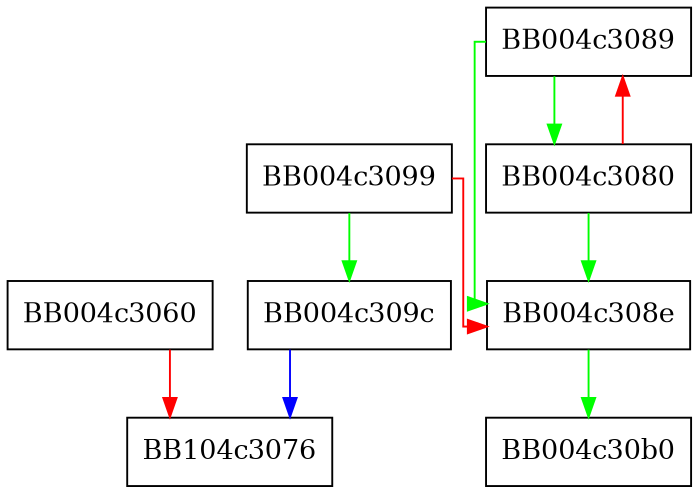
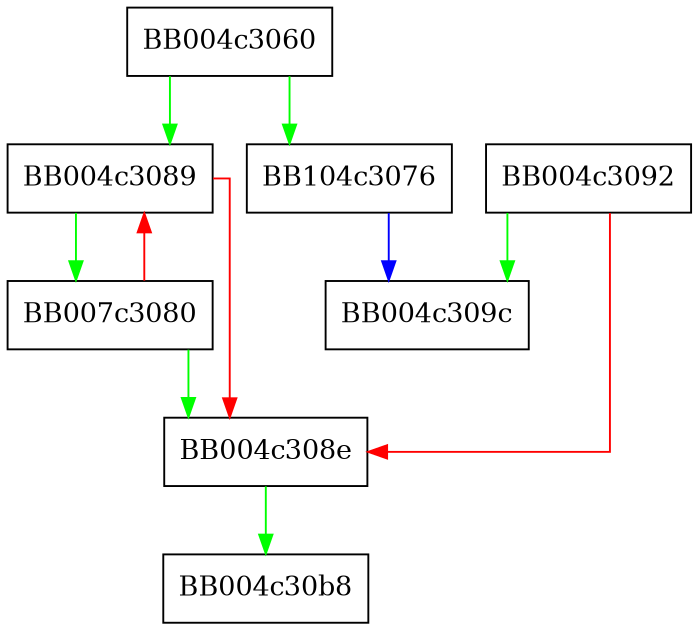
none -> (170, 100)
(475, 168) -> (230, 280)
(349, 178) -> (589, 178)
(589, 178) -> (110, 315)
(170, 374) -> (290, 100)
(290, 374) -> (389, 237)
(589, 452) -> (266, 589)
